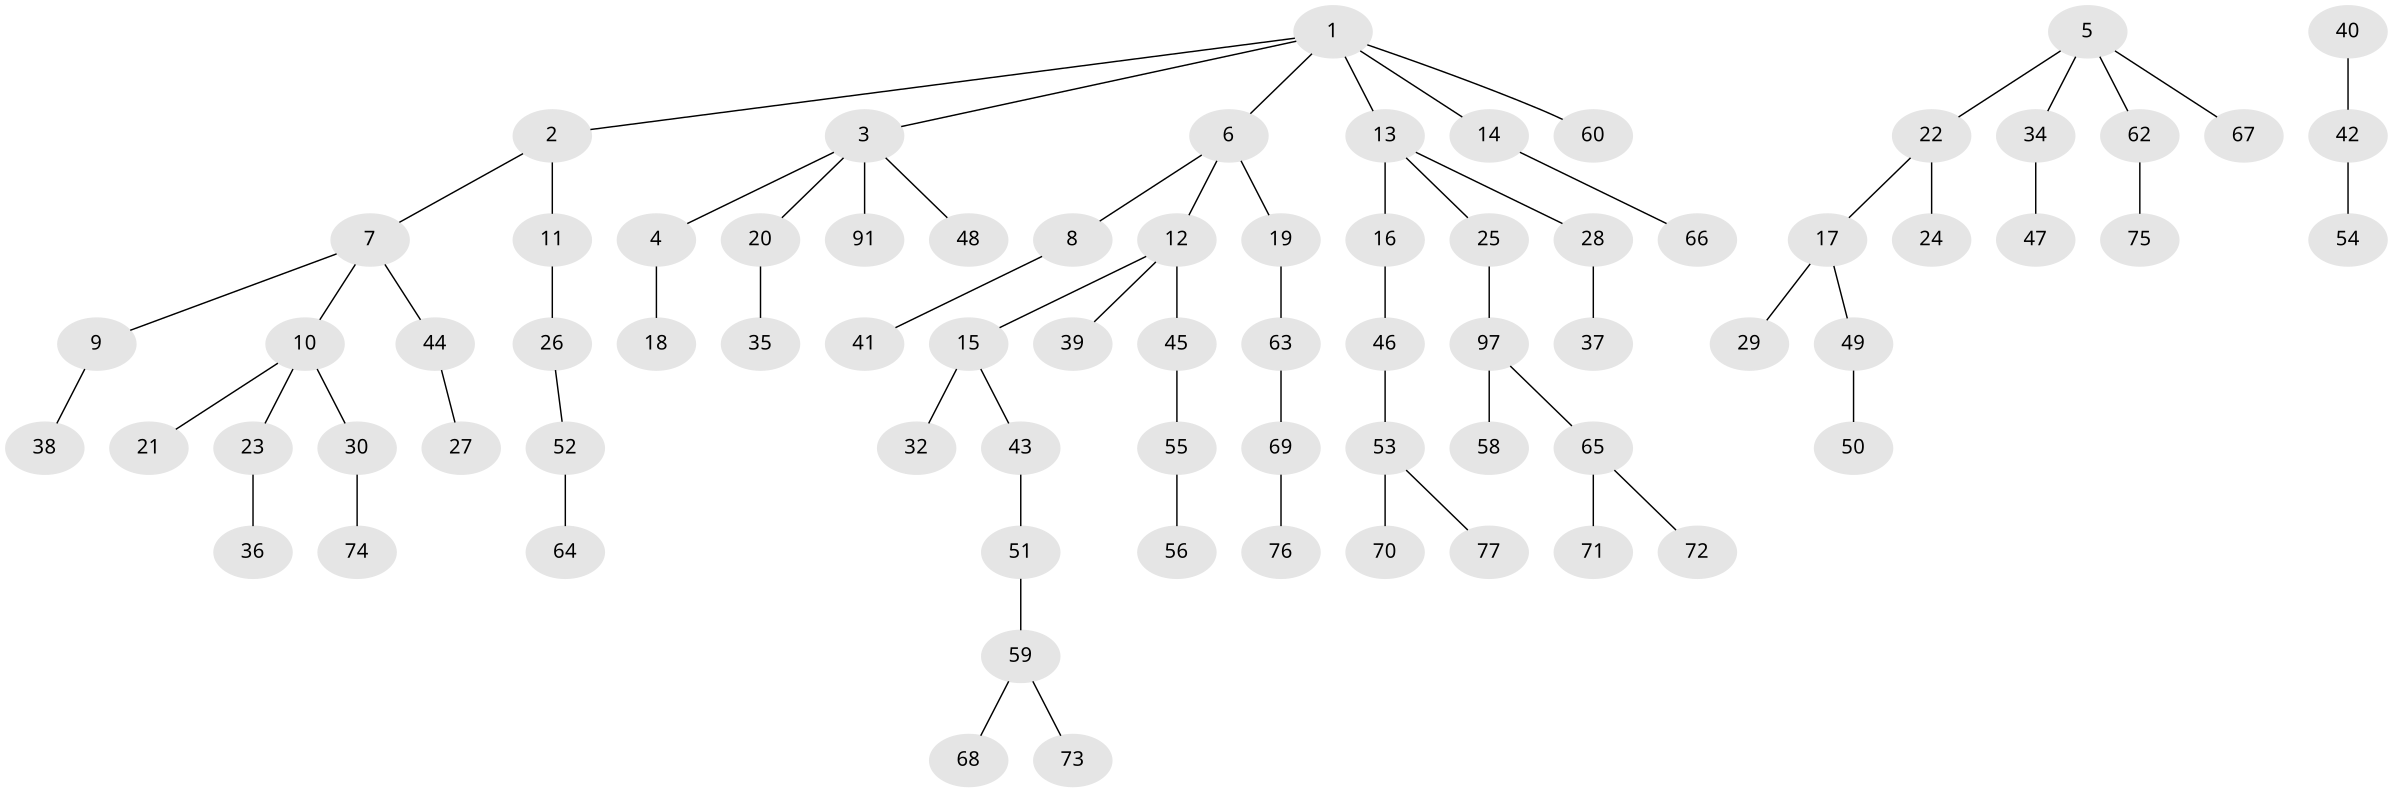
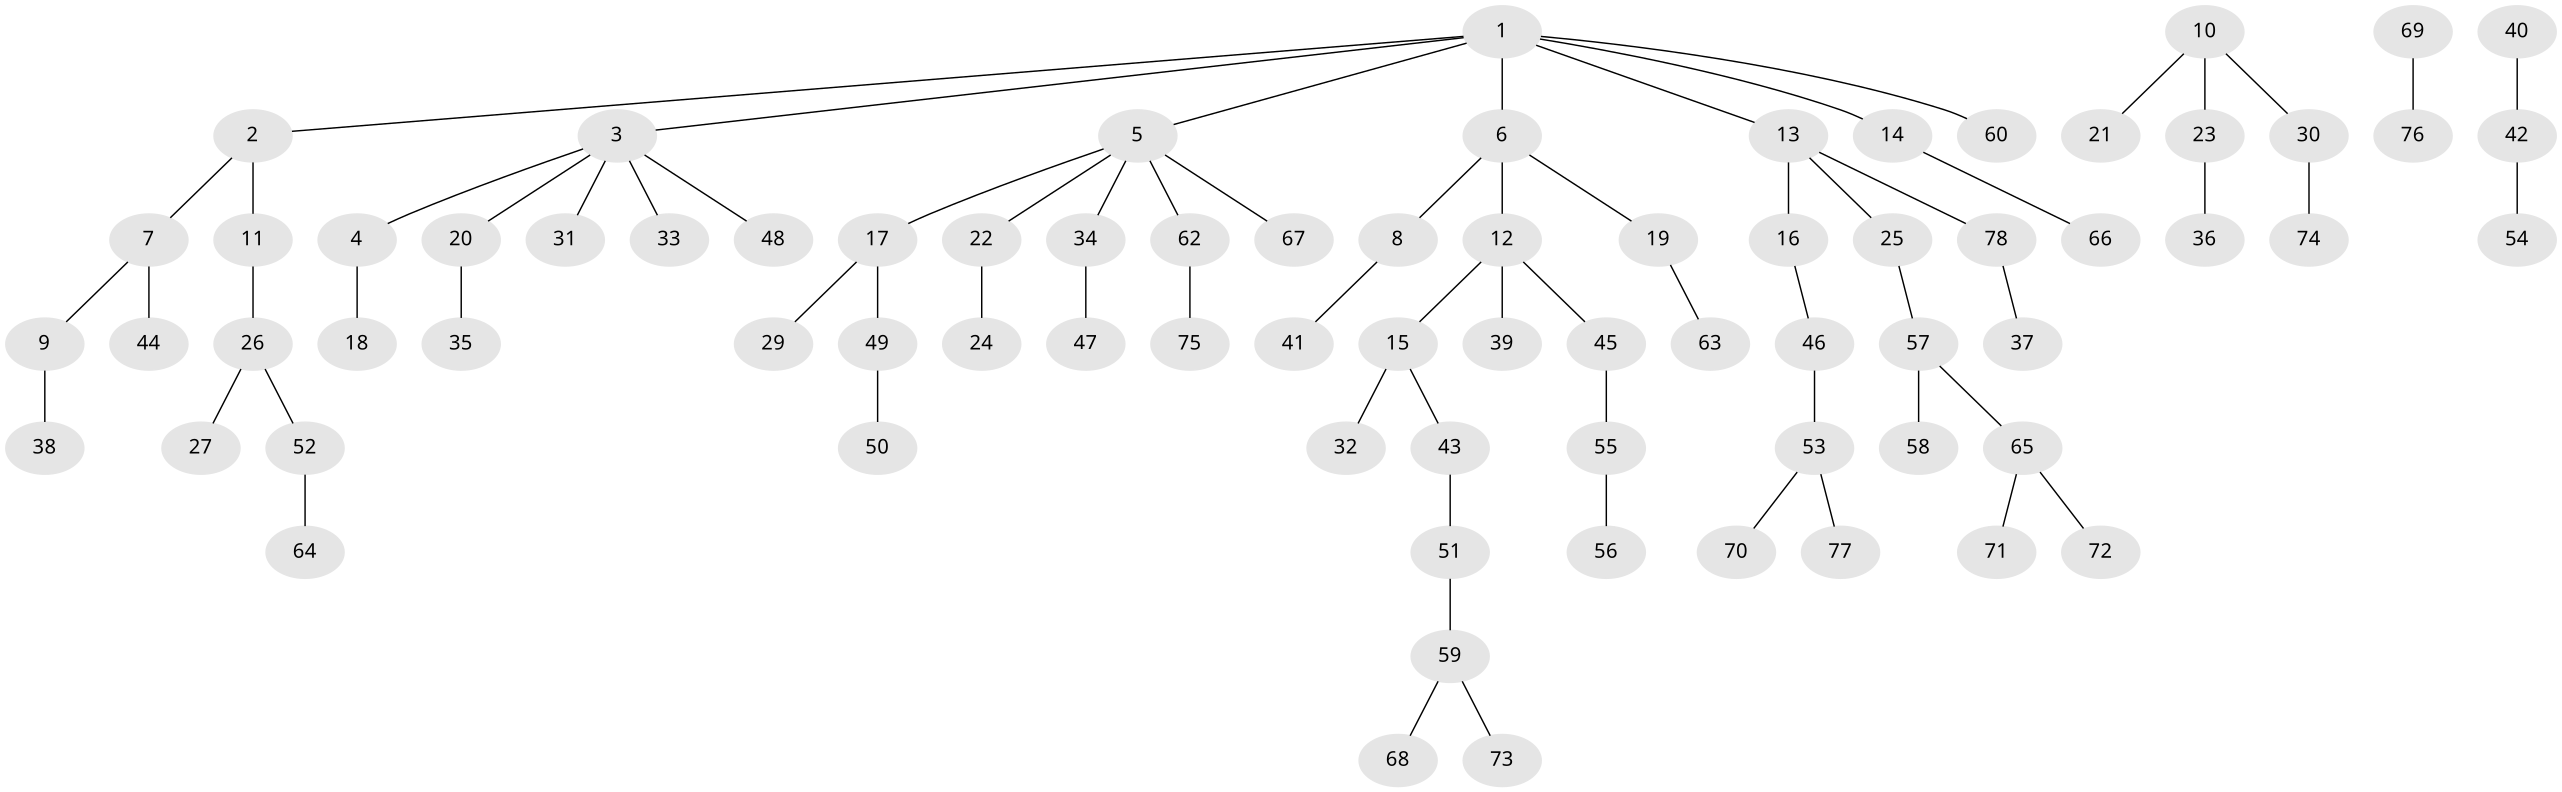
none -> (1320, 84)
(1880, 188) -> (1005, 184)
none -> (669, 240)
(865, 240) -> (565, 240)
(1593, 240) -> (1997, 240)
(338, 292) -> none
(1489, 344) -> (1919, 344)
(448, 396) -> (227, 396)
(1281, 396) -> none
